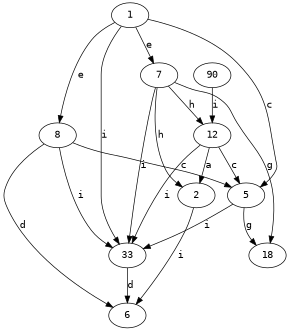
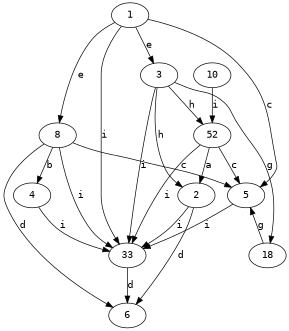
(159, 75) -> (159, 75)
(212, 75) -> (212, 75)
(212, 135) -> (212, 135)
none -> (32, 195)
(245, 225) -> (258, 229)
none -> (170, 227)
(181, 255) -> (181, 255)
